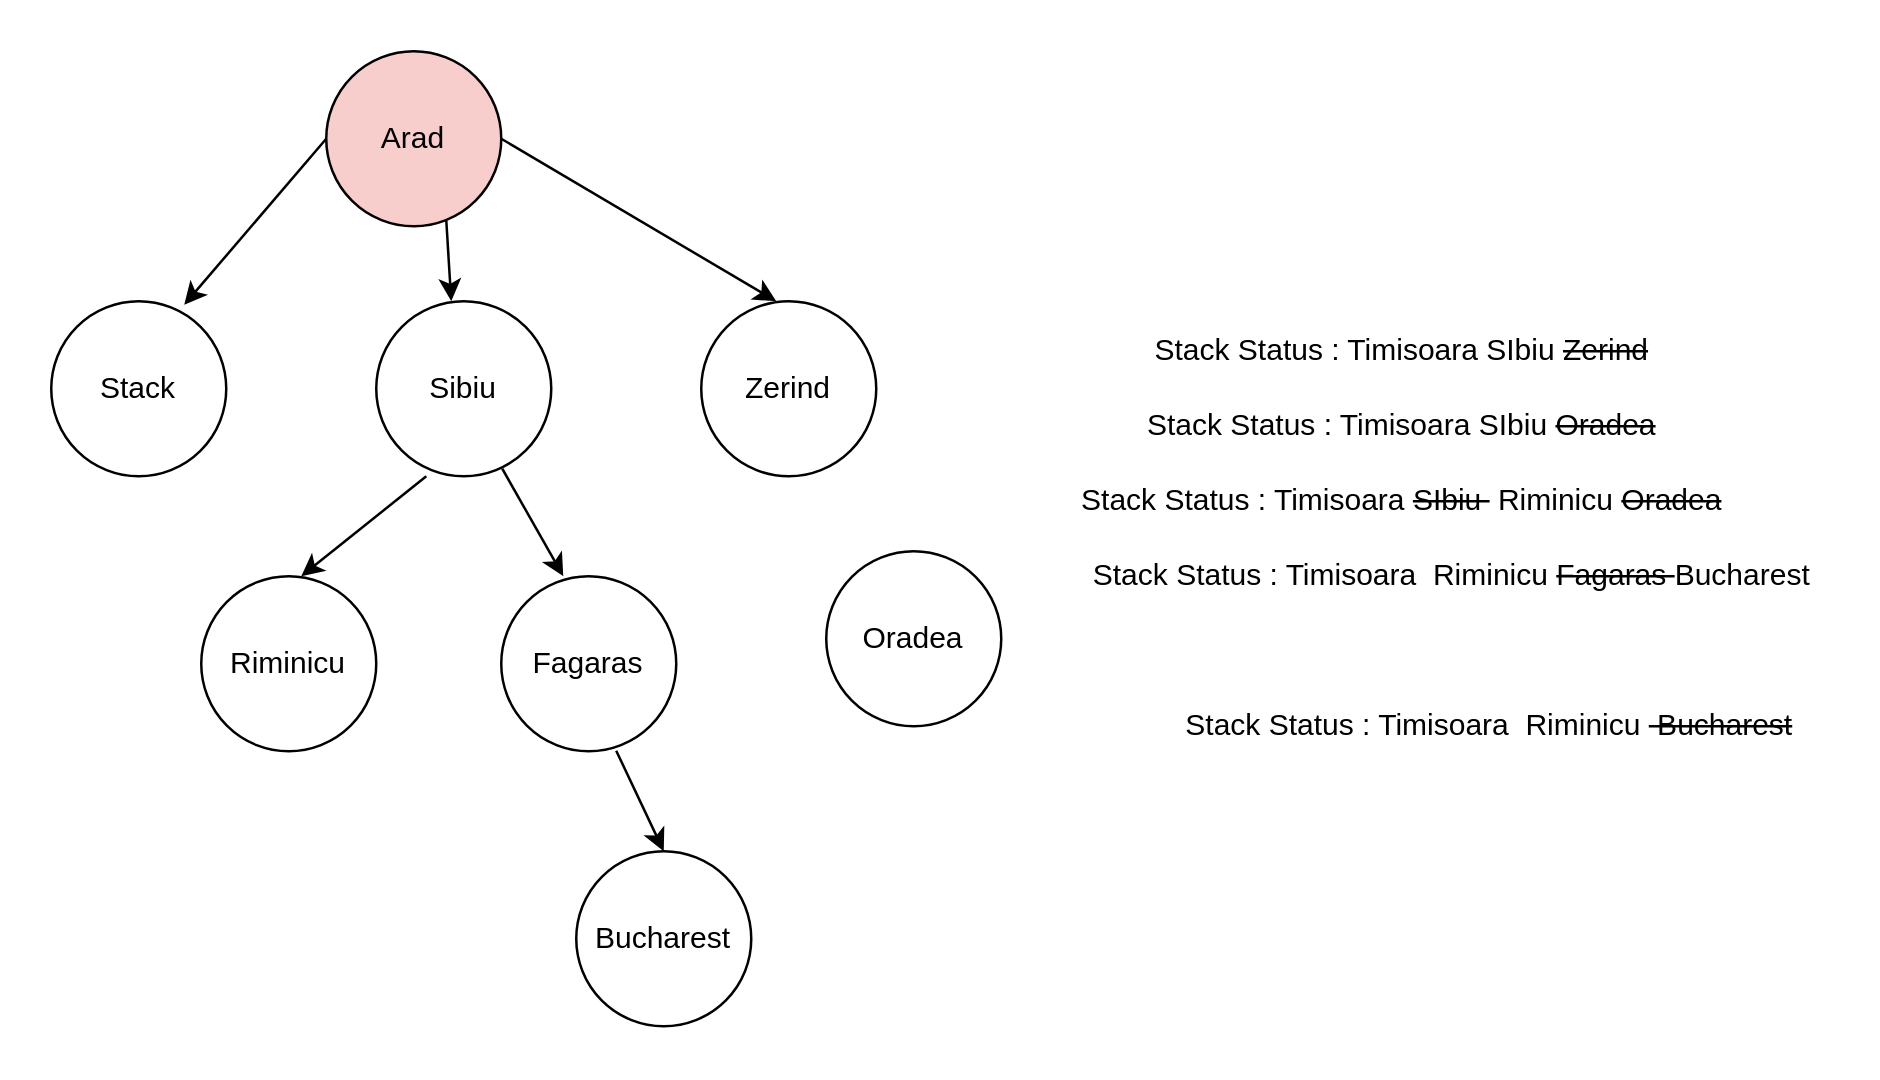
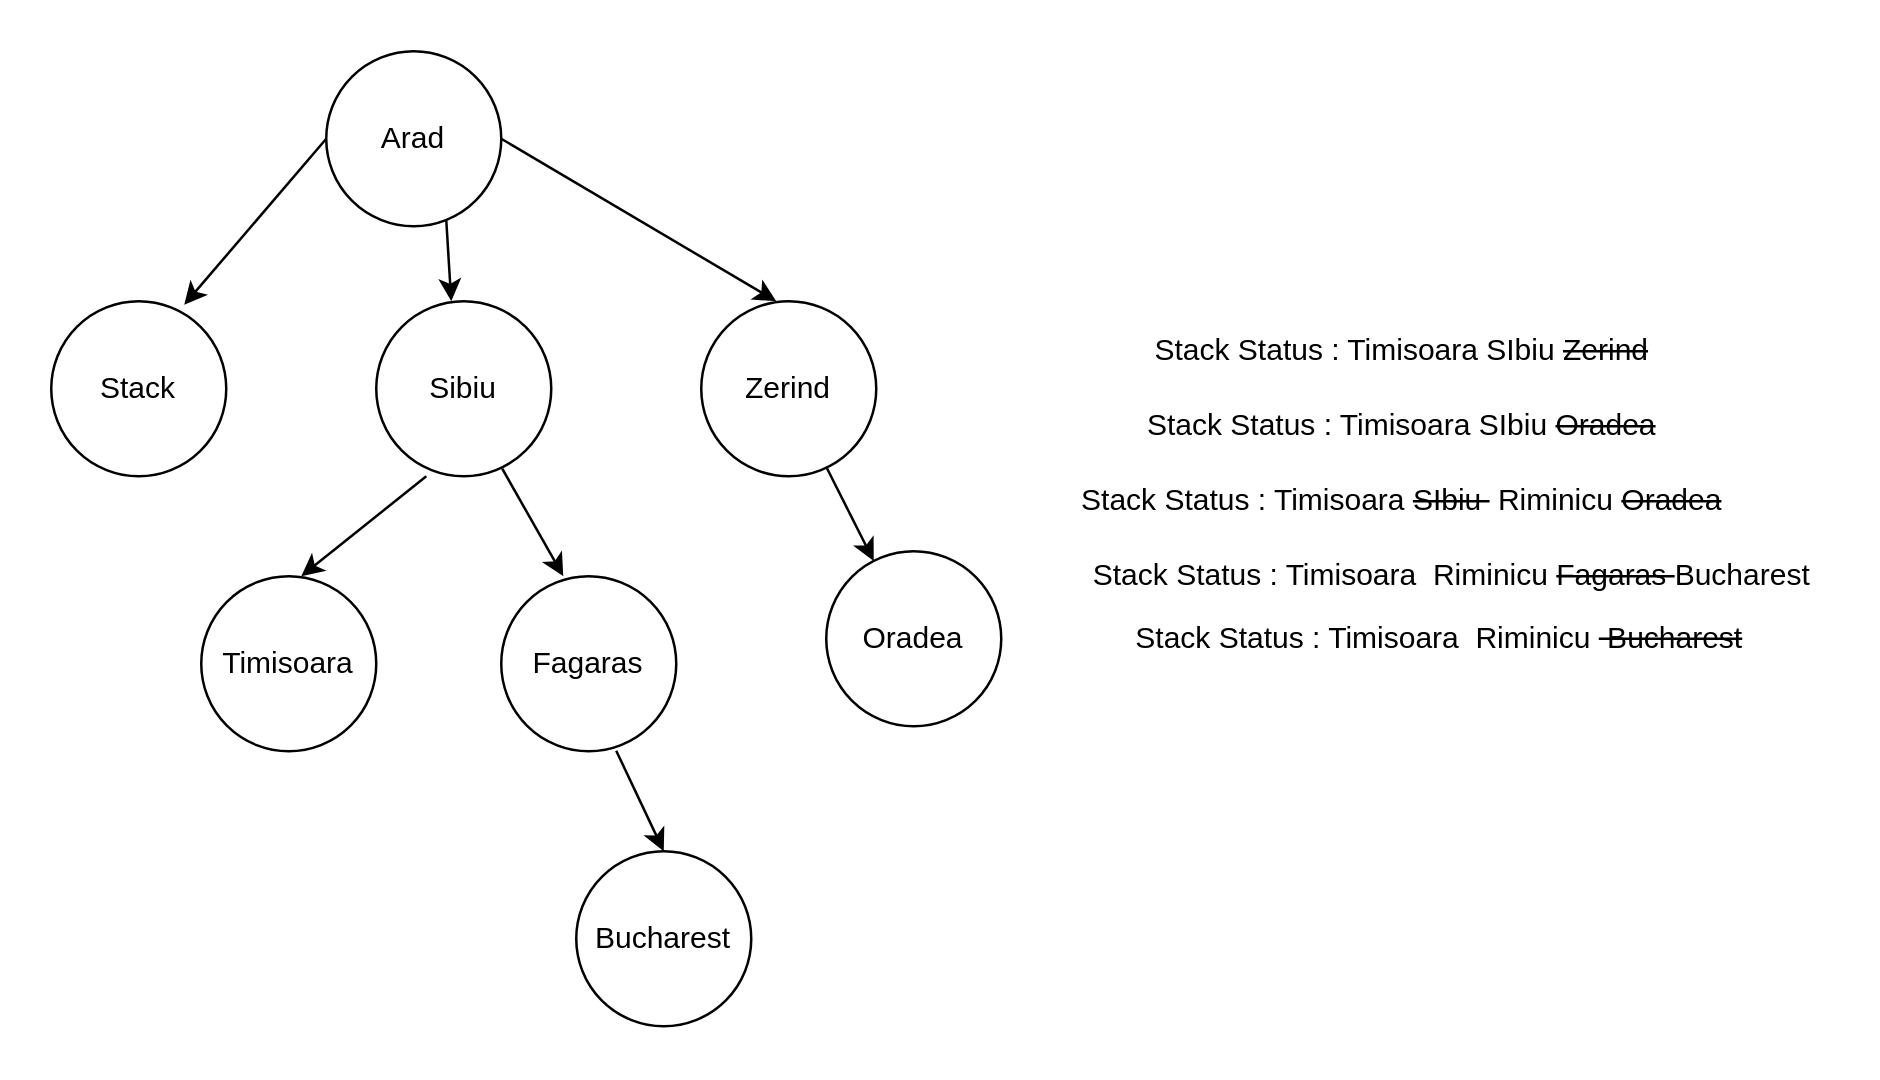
(414, 139) -> (414, 139)
none -> (846, 506)
(289, 664) -> (289, 664)
(1489, 726) -> (1439, 639)
